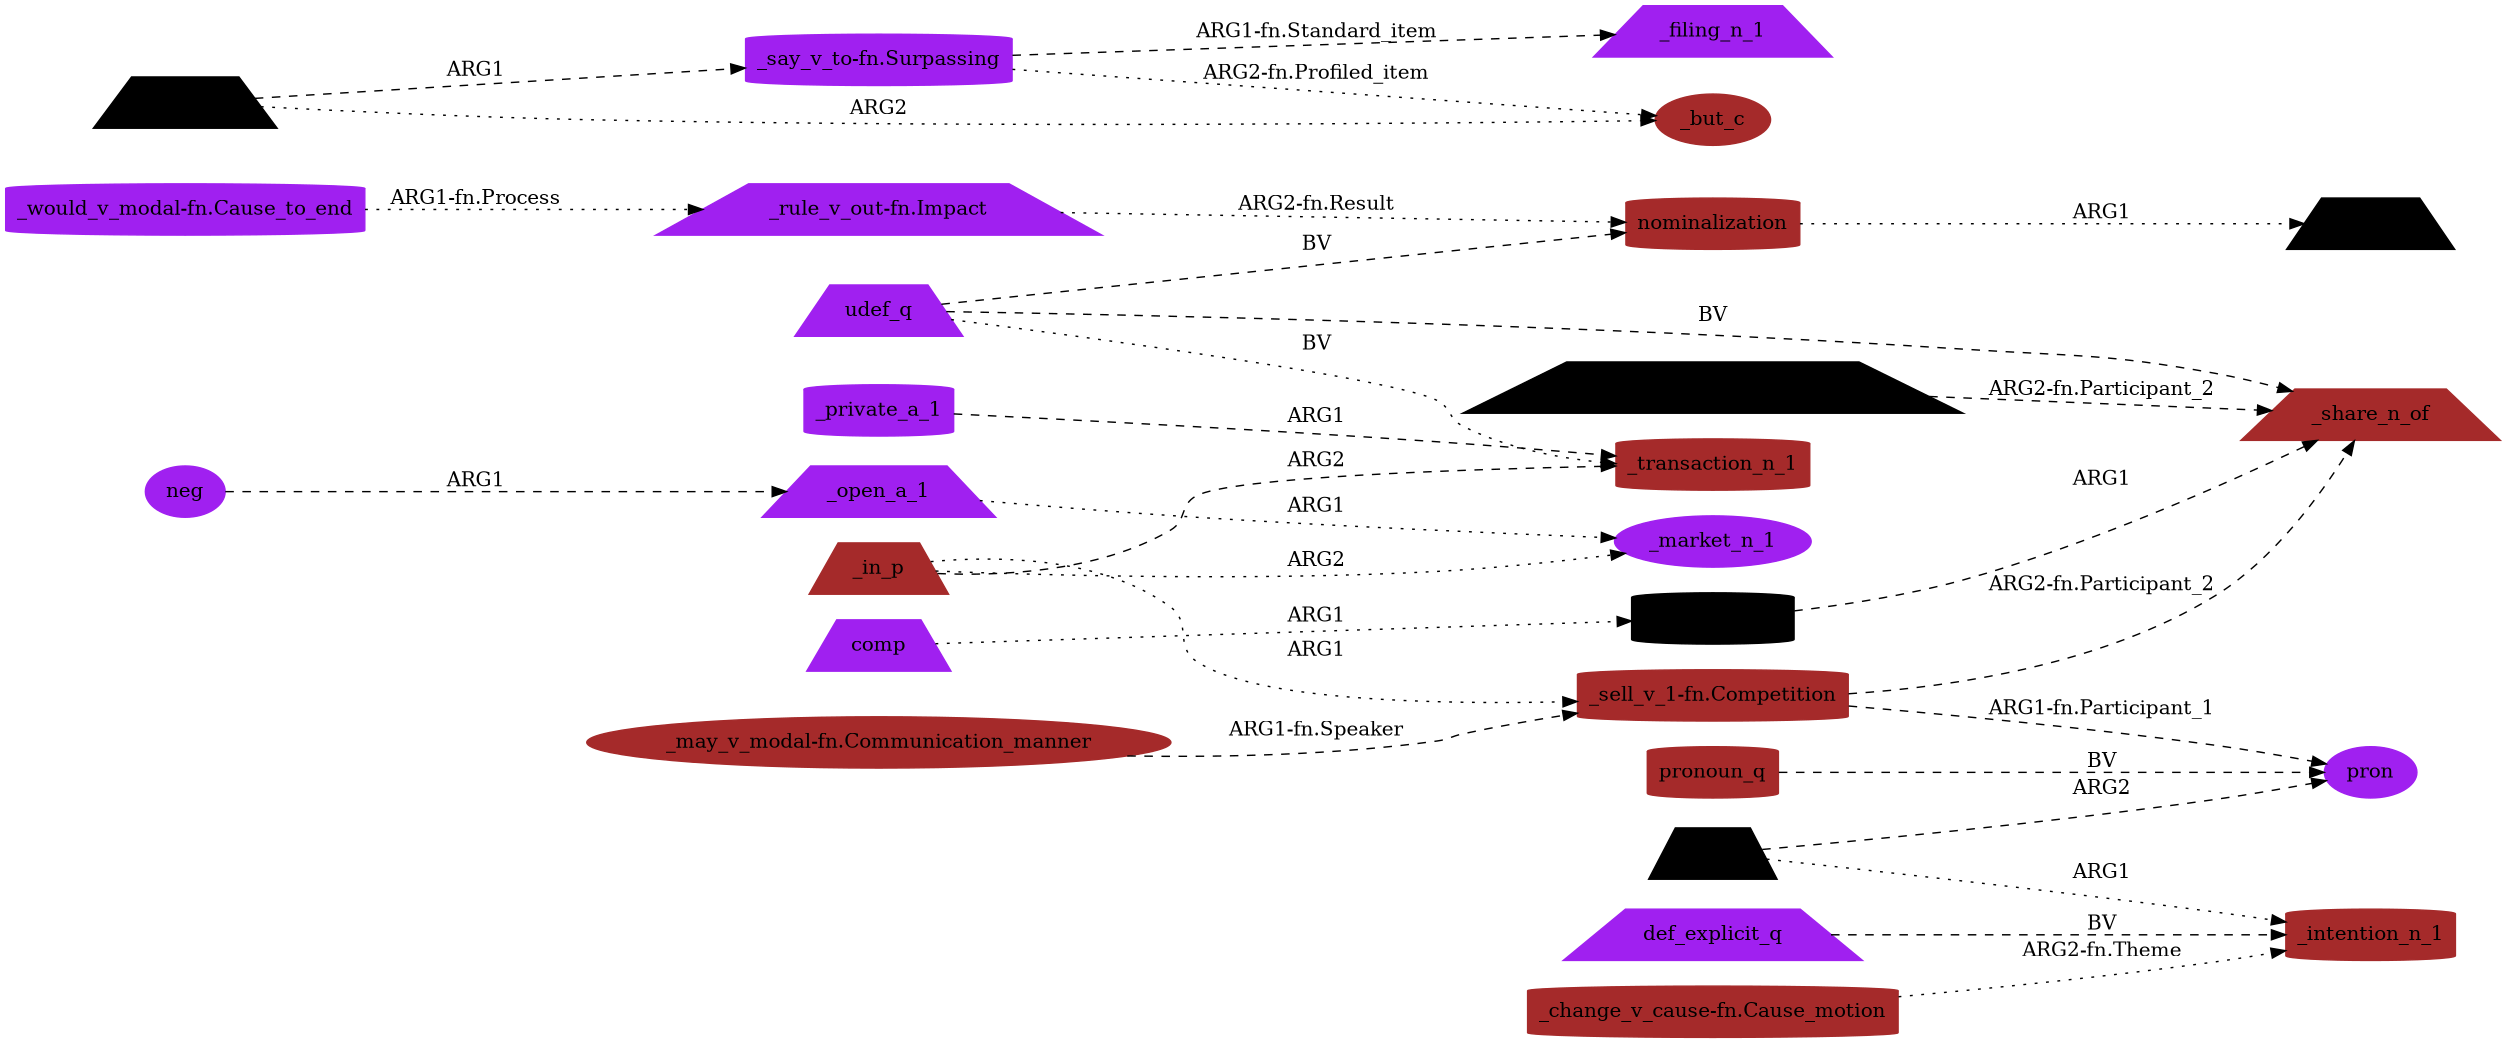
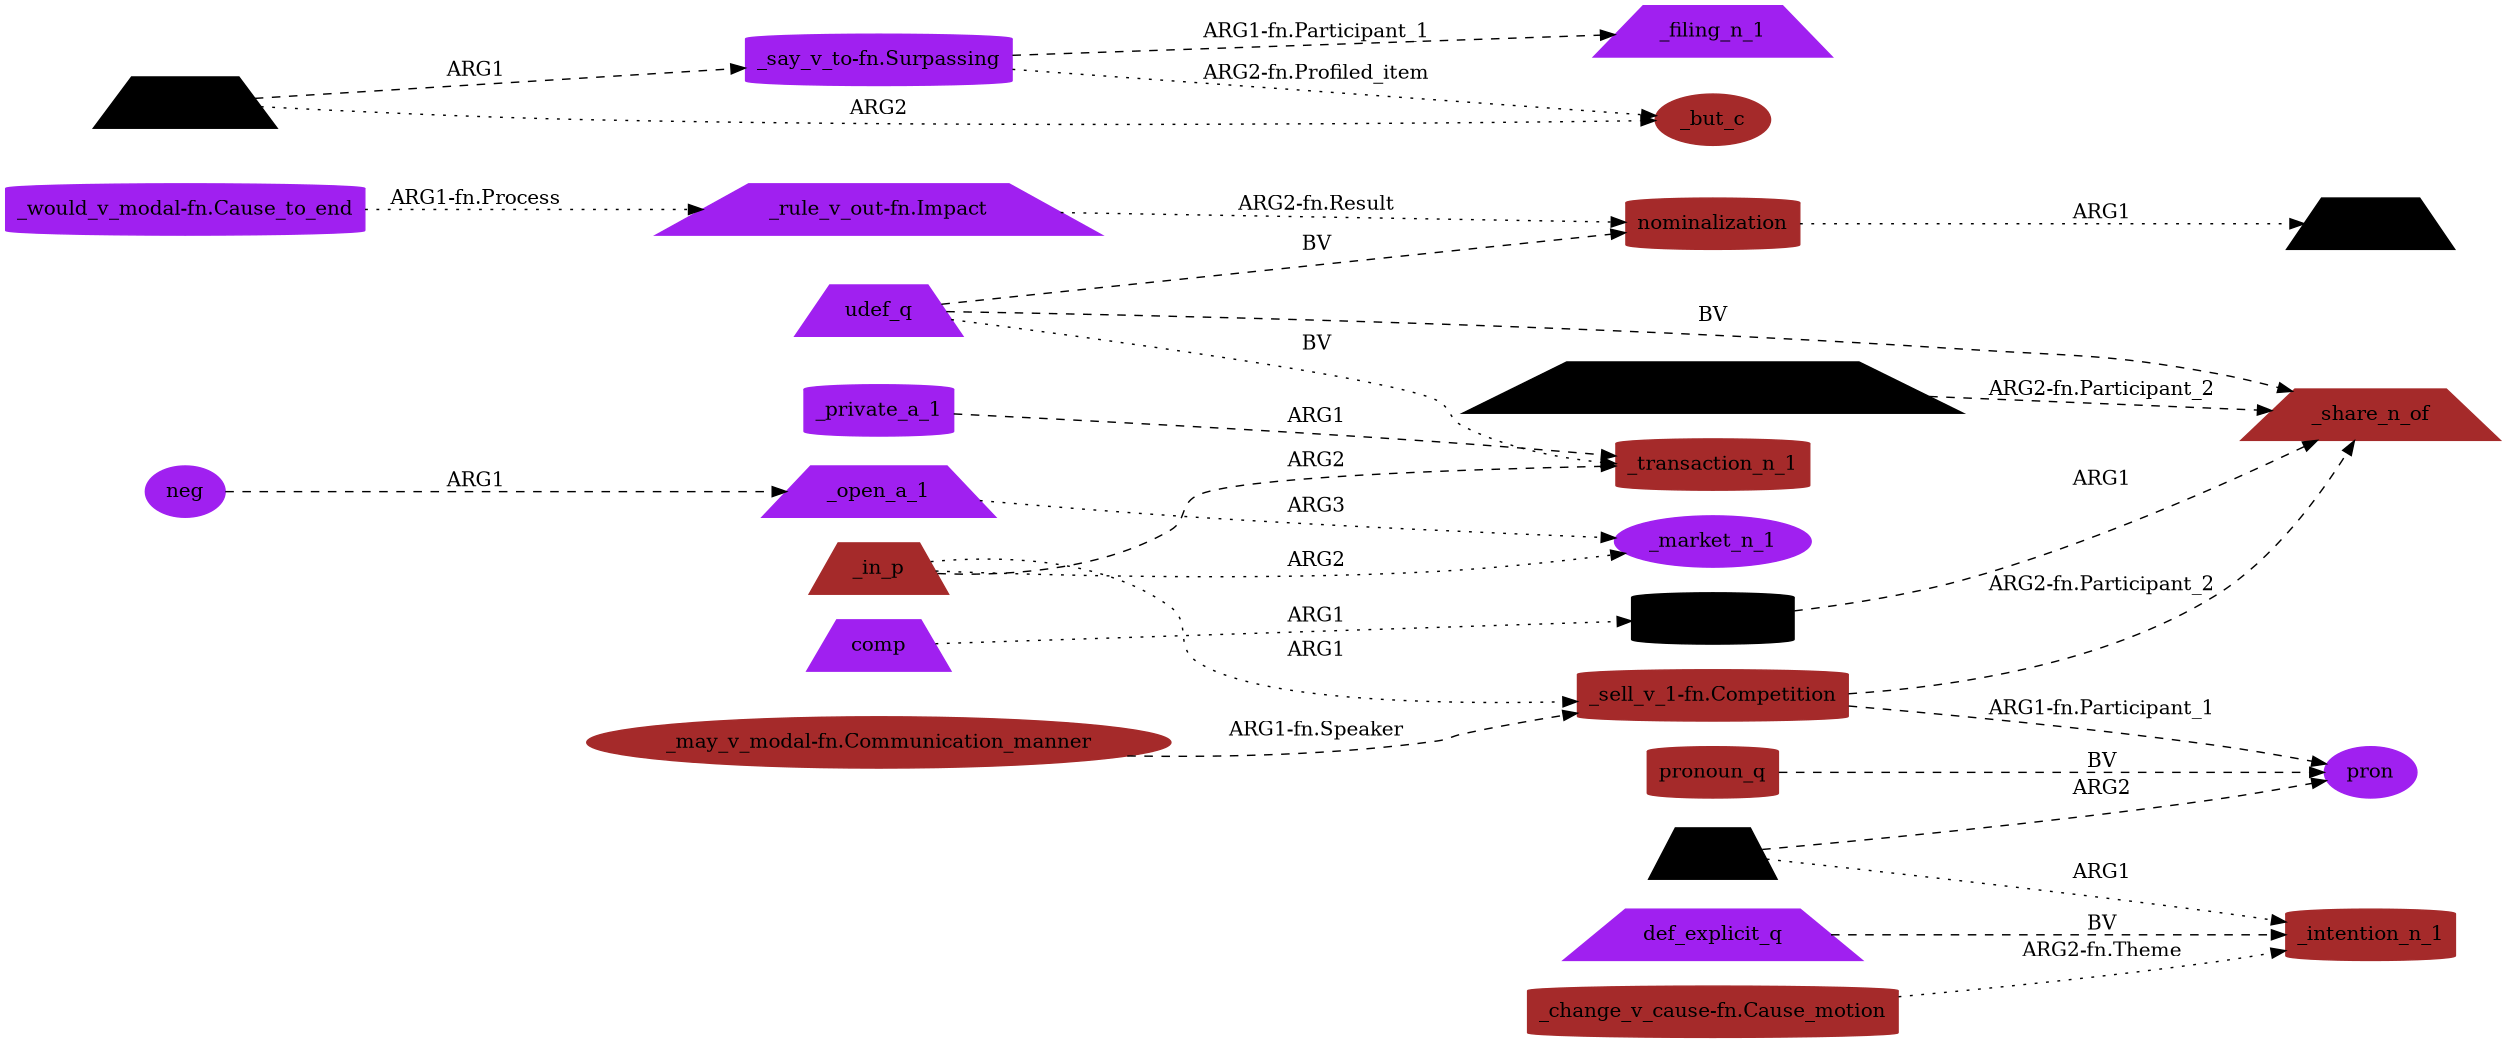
(1317, 32) -> (1317, 32)
(1317, 507) -> (1317, 507)
